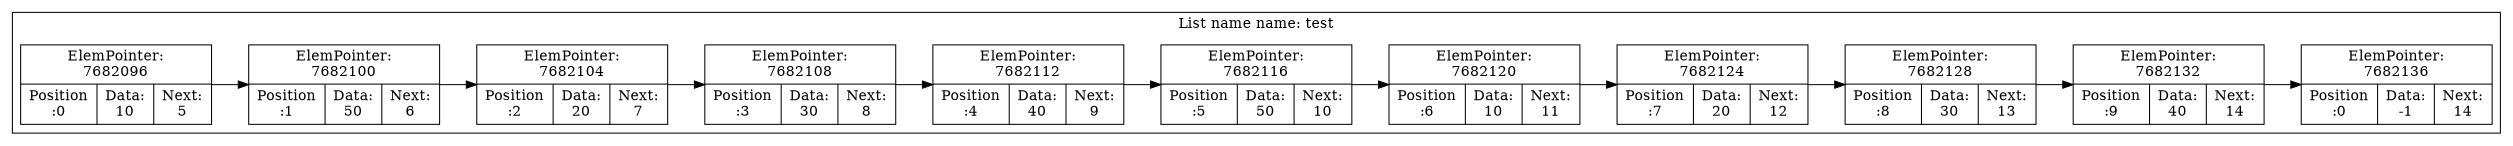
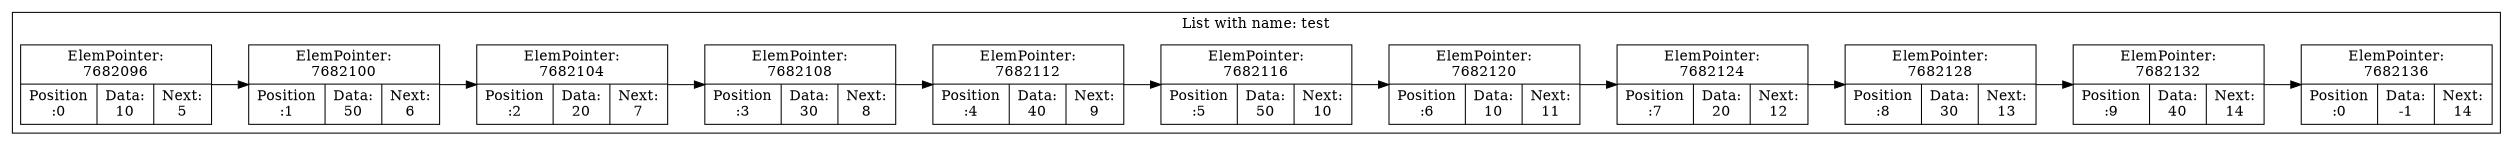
(1256, 24) -> (1256, 24)
